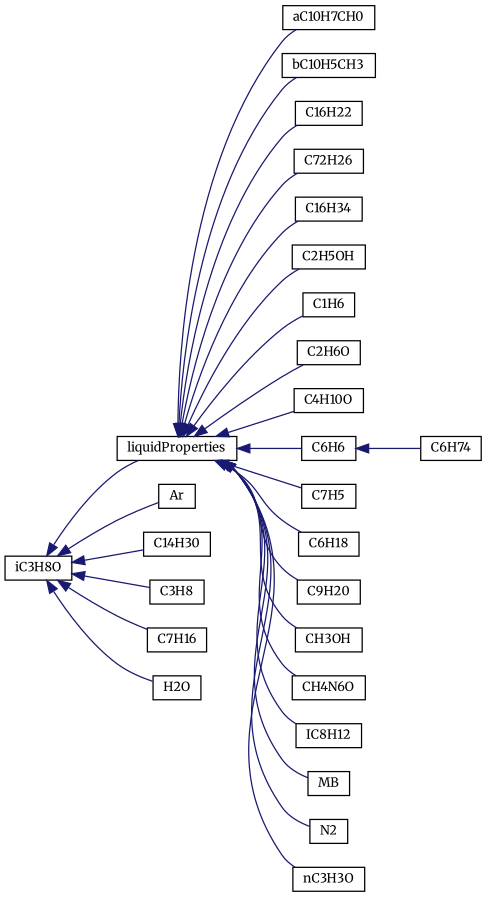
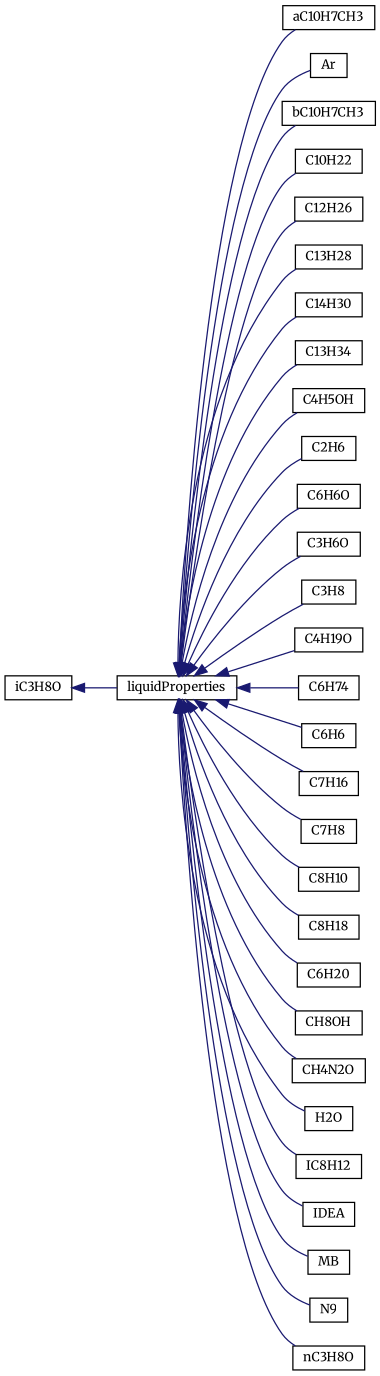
(329, 18) -> (329, 18)
(329, 66) -> (329, 113)
(329, 113) -> (329, 161)
(329, 161) -> (329, 209)
(329, 209) -> (329, 353)
(329, 257) -> (329, 401)
none -> (329, 257)
(329, 305) -> (329, 448)
(329, 353) -> (329, 496)
(329, 401) -> (329, 640)
(395, 448) -> (274, 688)
(329, 496) -> (329, 831)
(112, 523) -> (226, 262)
none -> (329, 544)
(329, 544) -> (329, 927)
(114, 555) -> (227, 426)
(117, 582) -> (253, 635)
(329, 592) -> (329, 975)
(107, 610) -> (253, 741)
(329, 640) -> (329, 1023)
(96, 645) -> (205, 926)
(329, 688) -> (329, 1071)
(329, 831) -> (329, 1310)
none -> (329, 879)
(329, 879) -> (329, 1358)
none -> (329, 1214)
